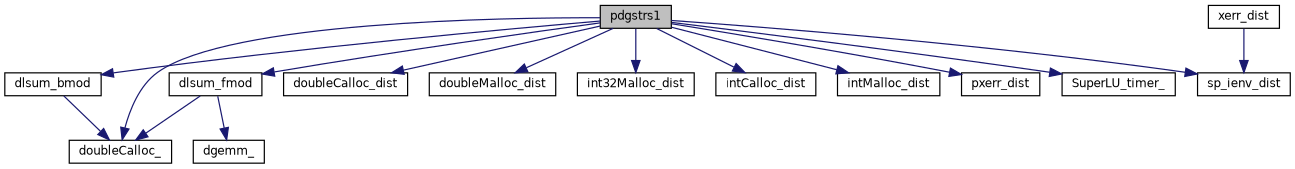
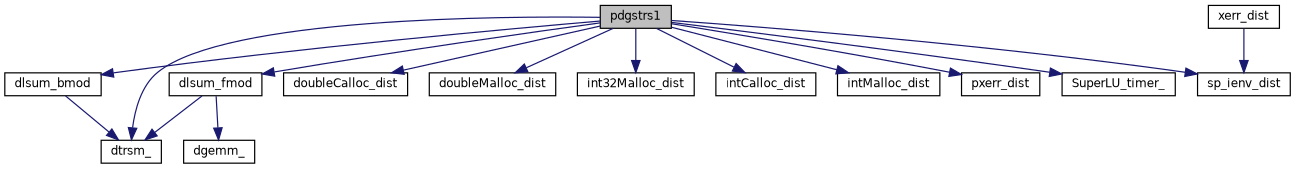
(120, 152) -> (131, 152)
